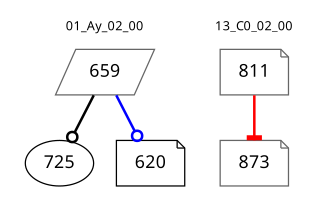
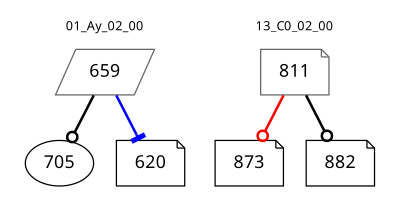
(126, 113) -> (126, 115)
(254, 115) -> (274, 113)
(59, 163) -> (59, 163)
(254, 163) -> (249, 163)
none -> (340, 163)
